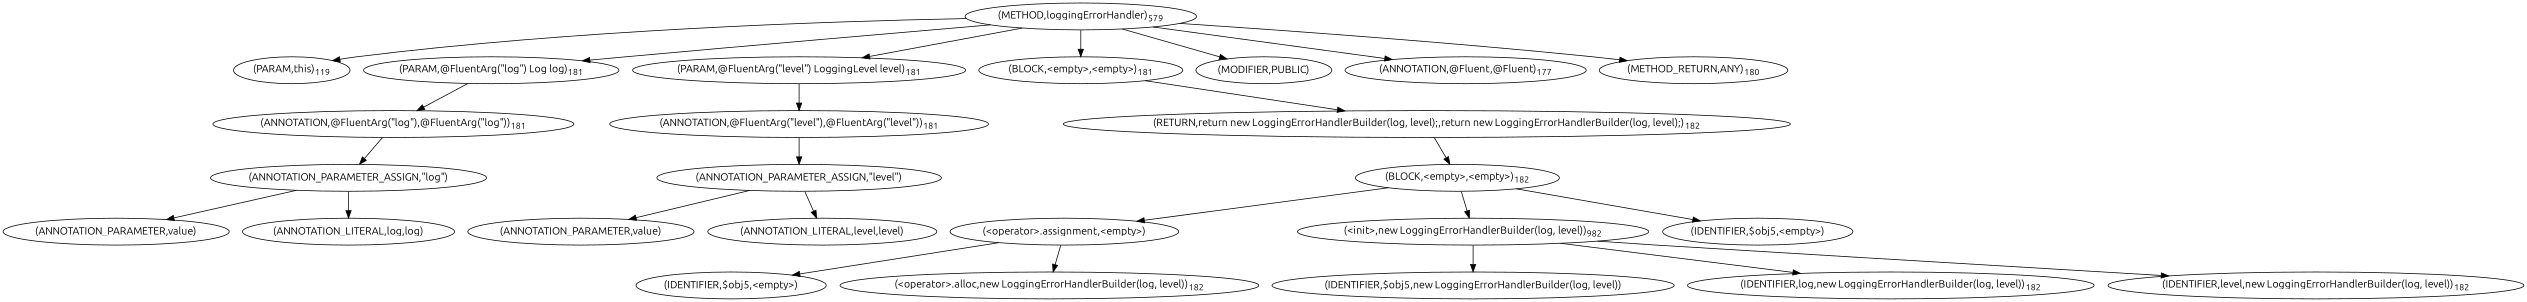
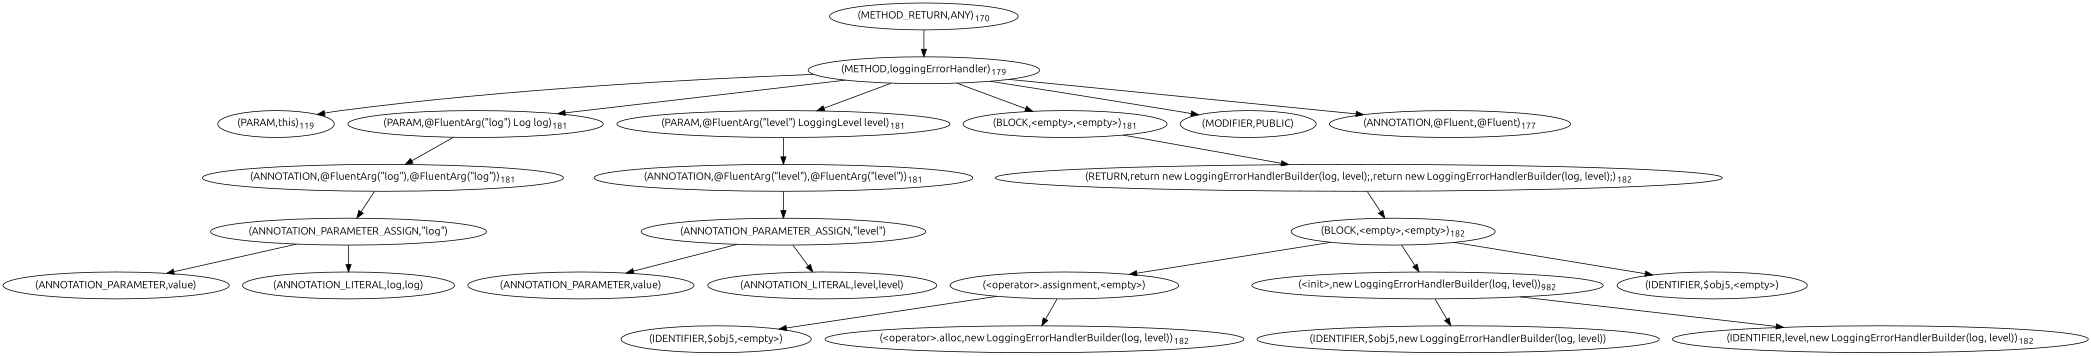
(1156, 15) -> (999, 69)
(1400, 40) -> (924, 40)
(1752, 69) -> (983, 15)
(1891, 285) -> none
